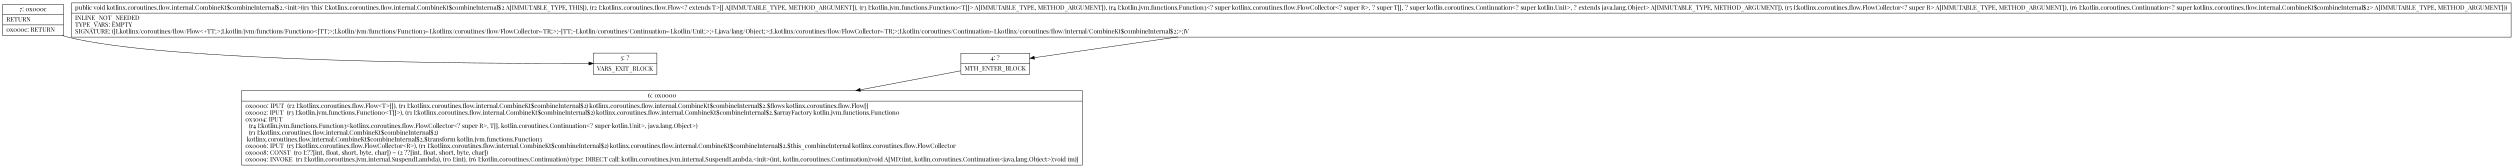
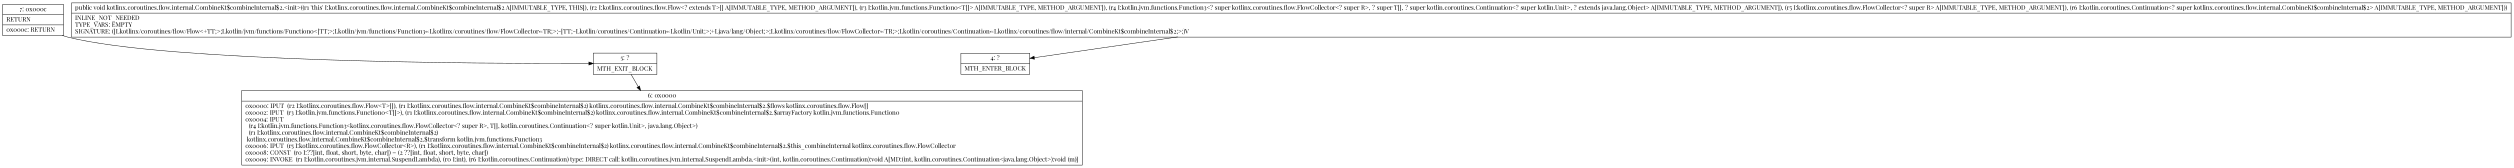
(625, 69) -> (625, 69)
(910, 80) -> (635, 80)
(266, 120) -> (266, 120)
